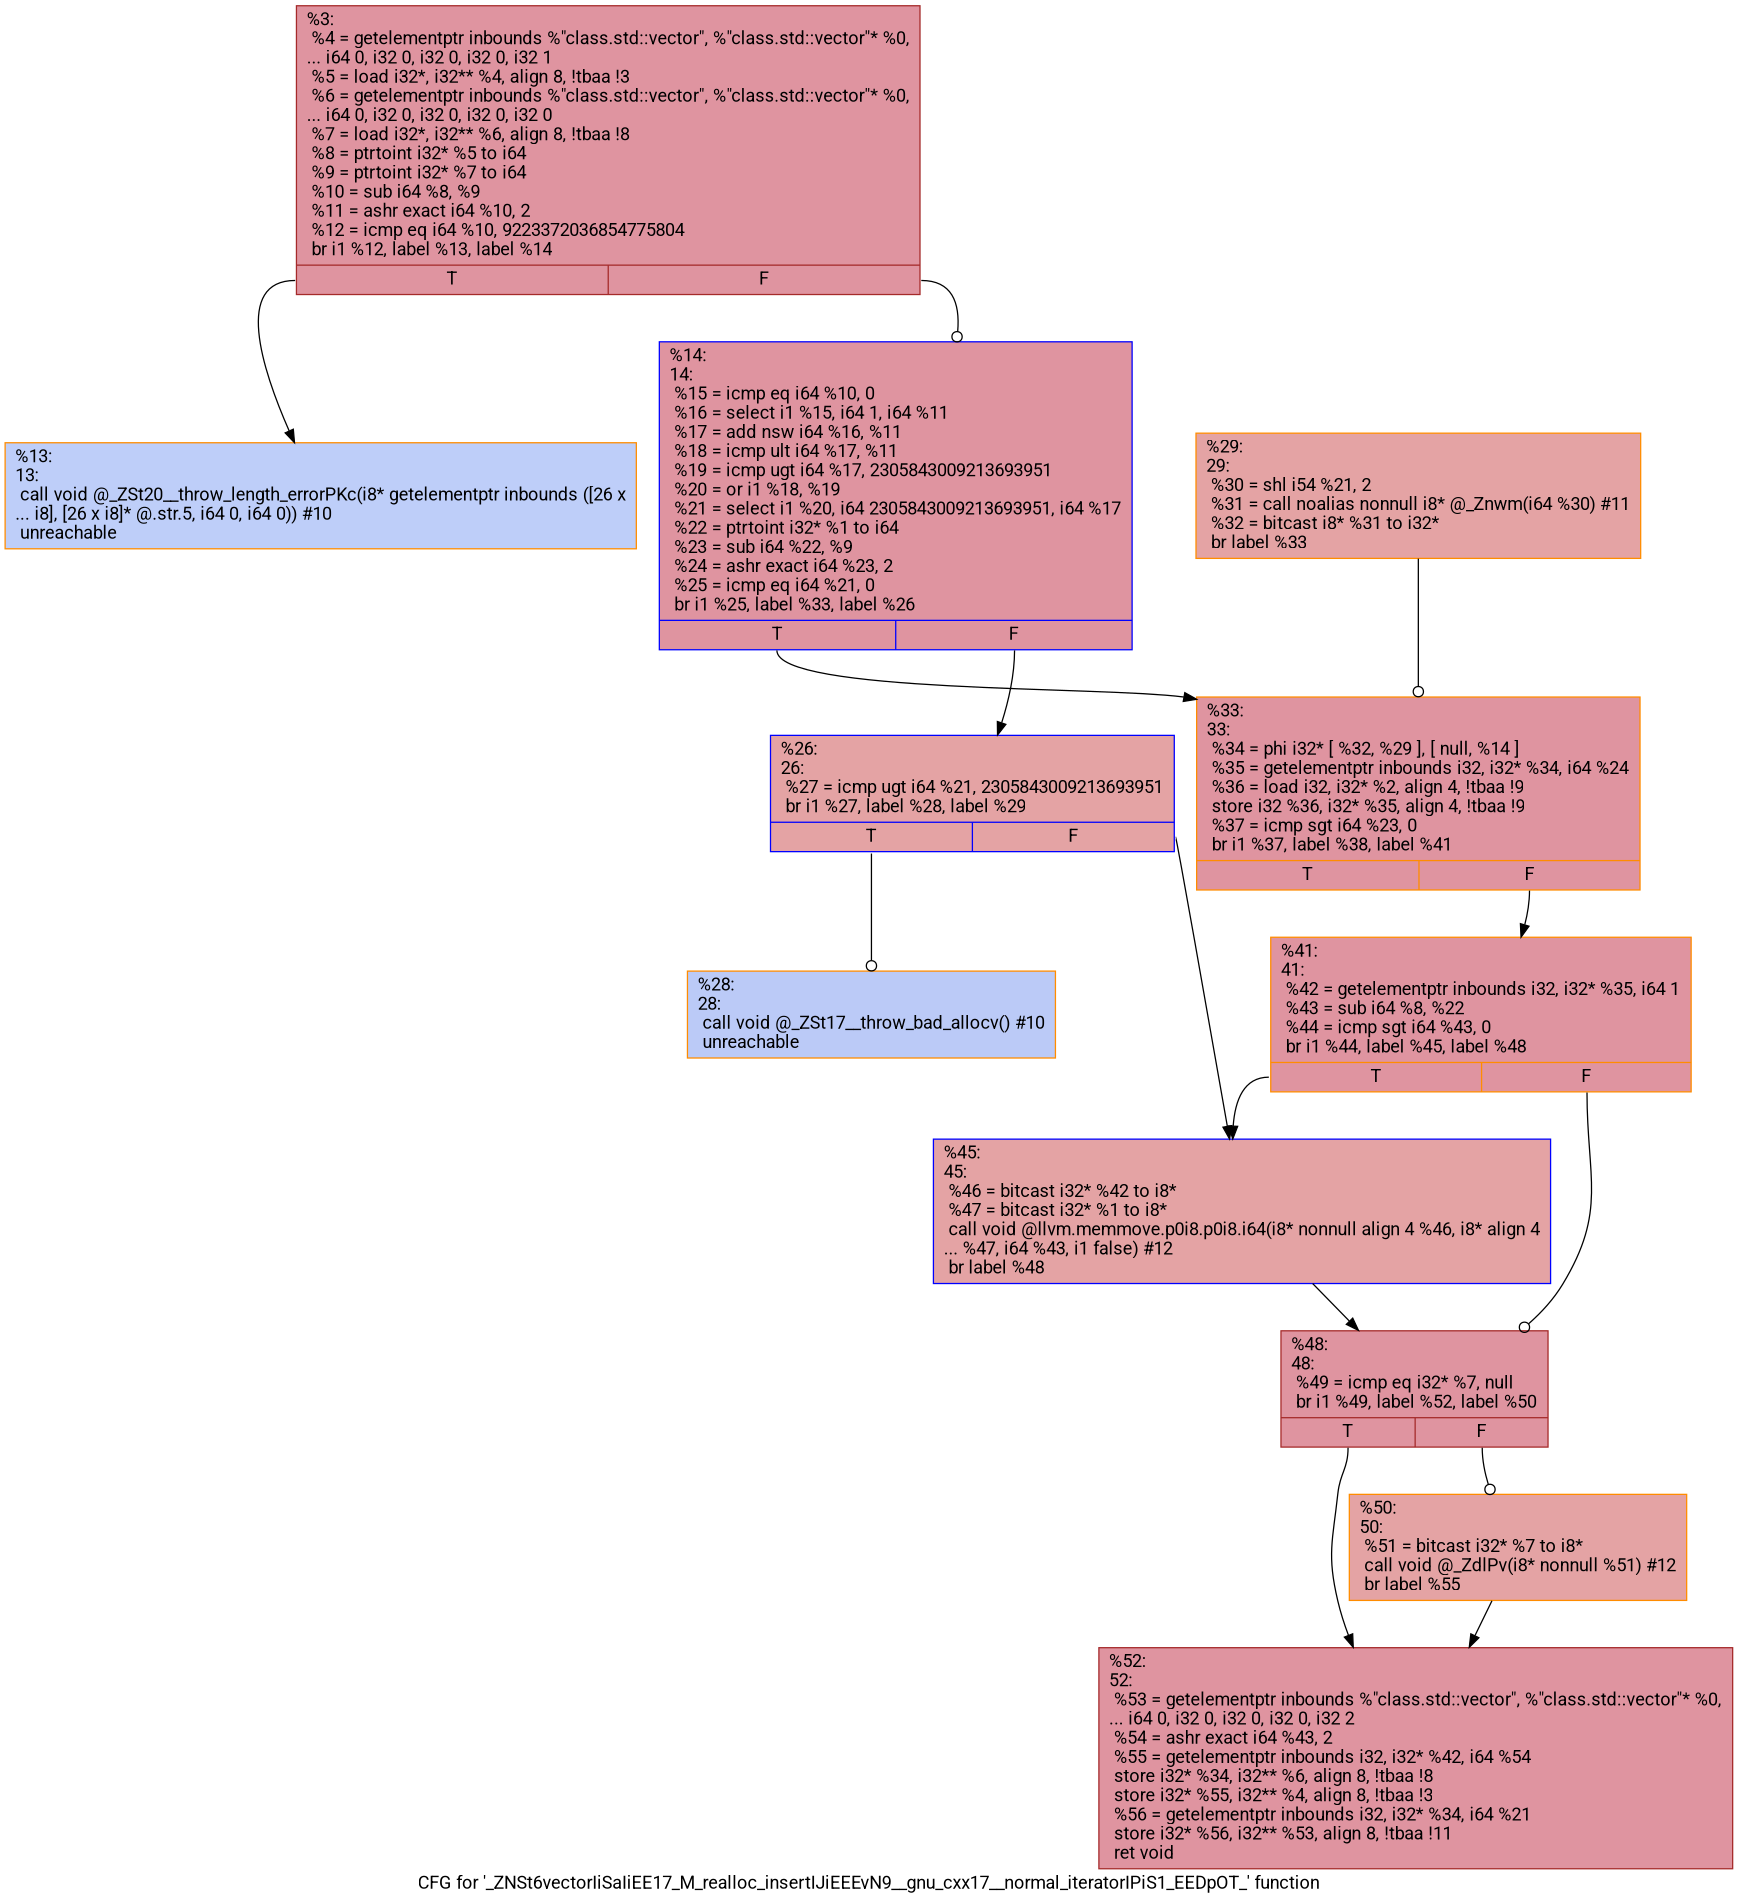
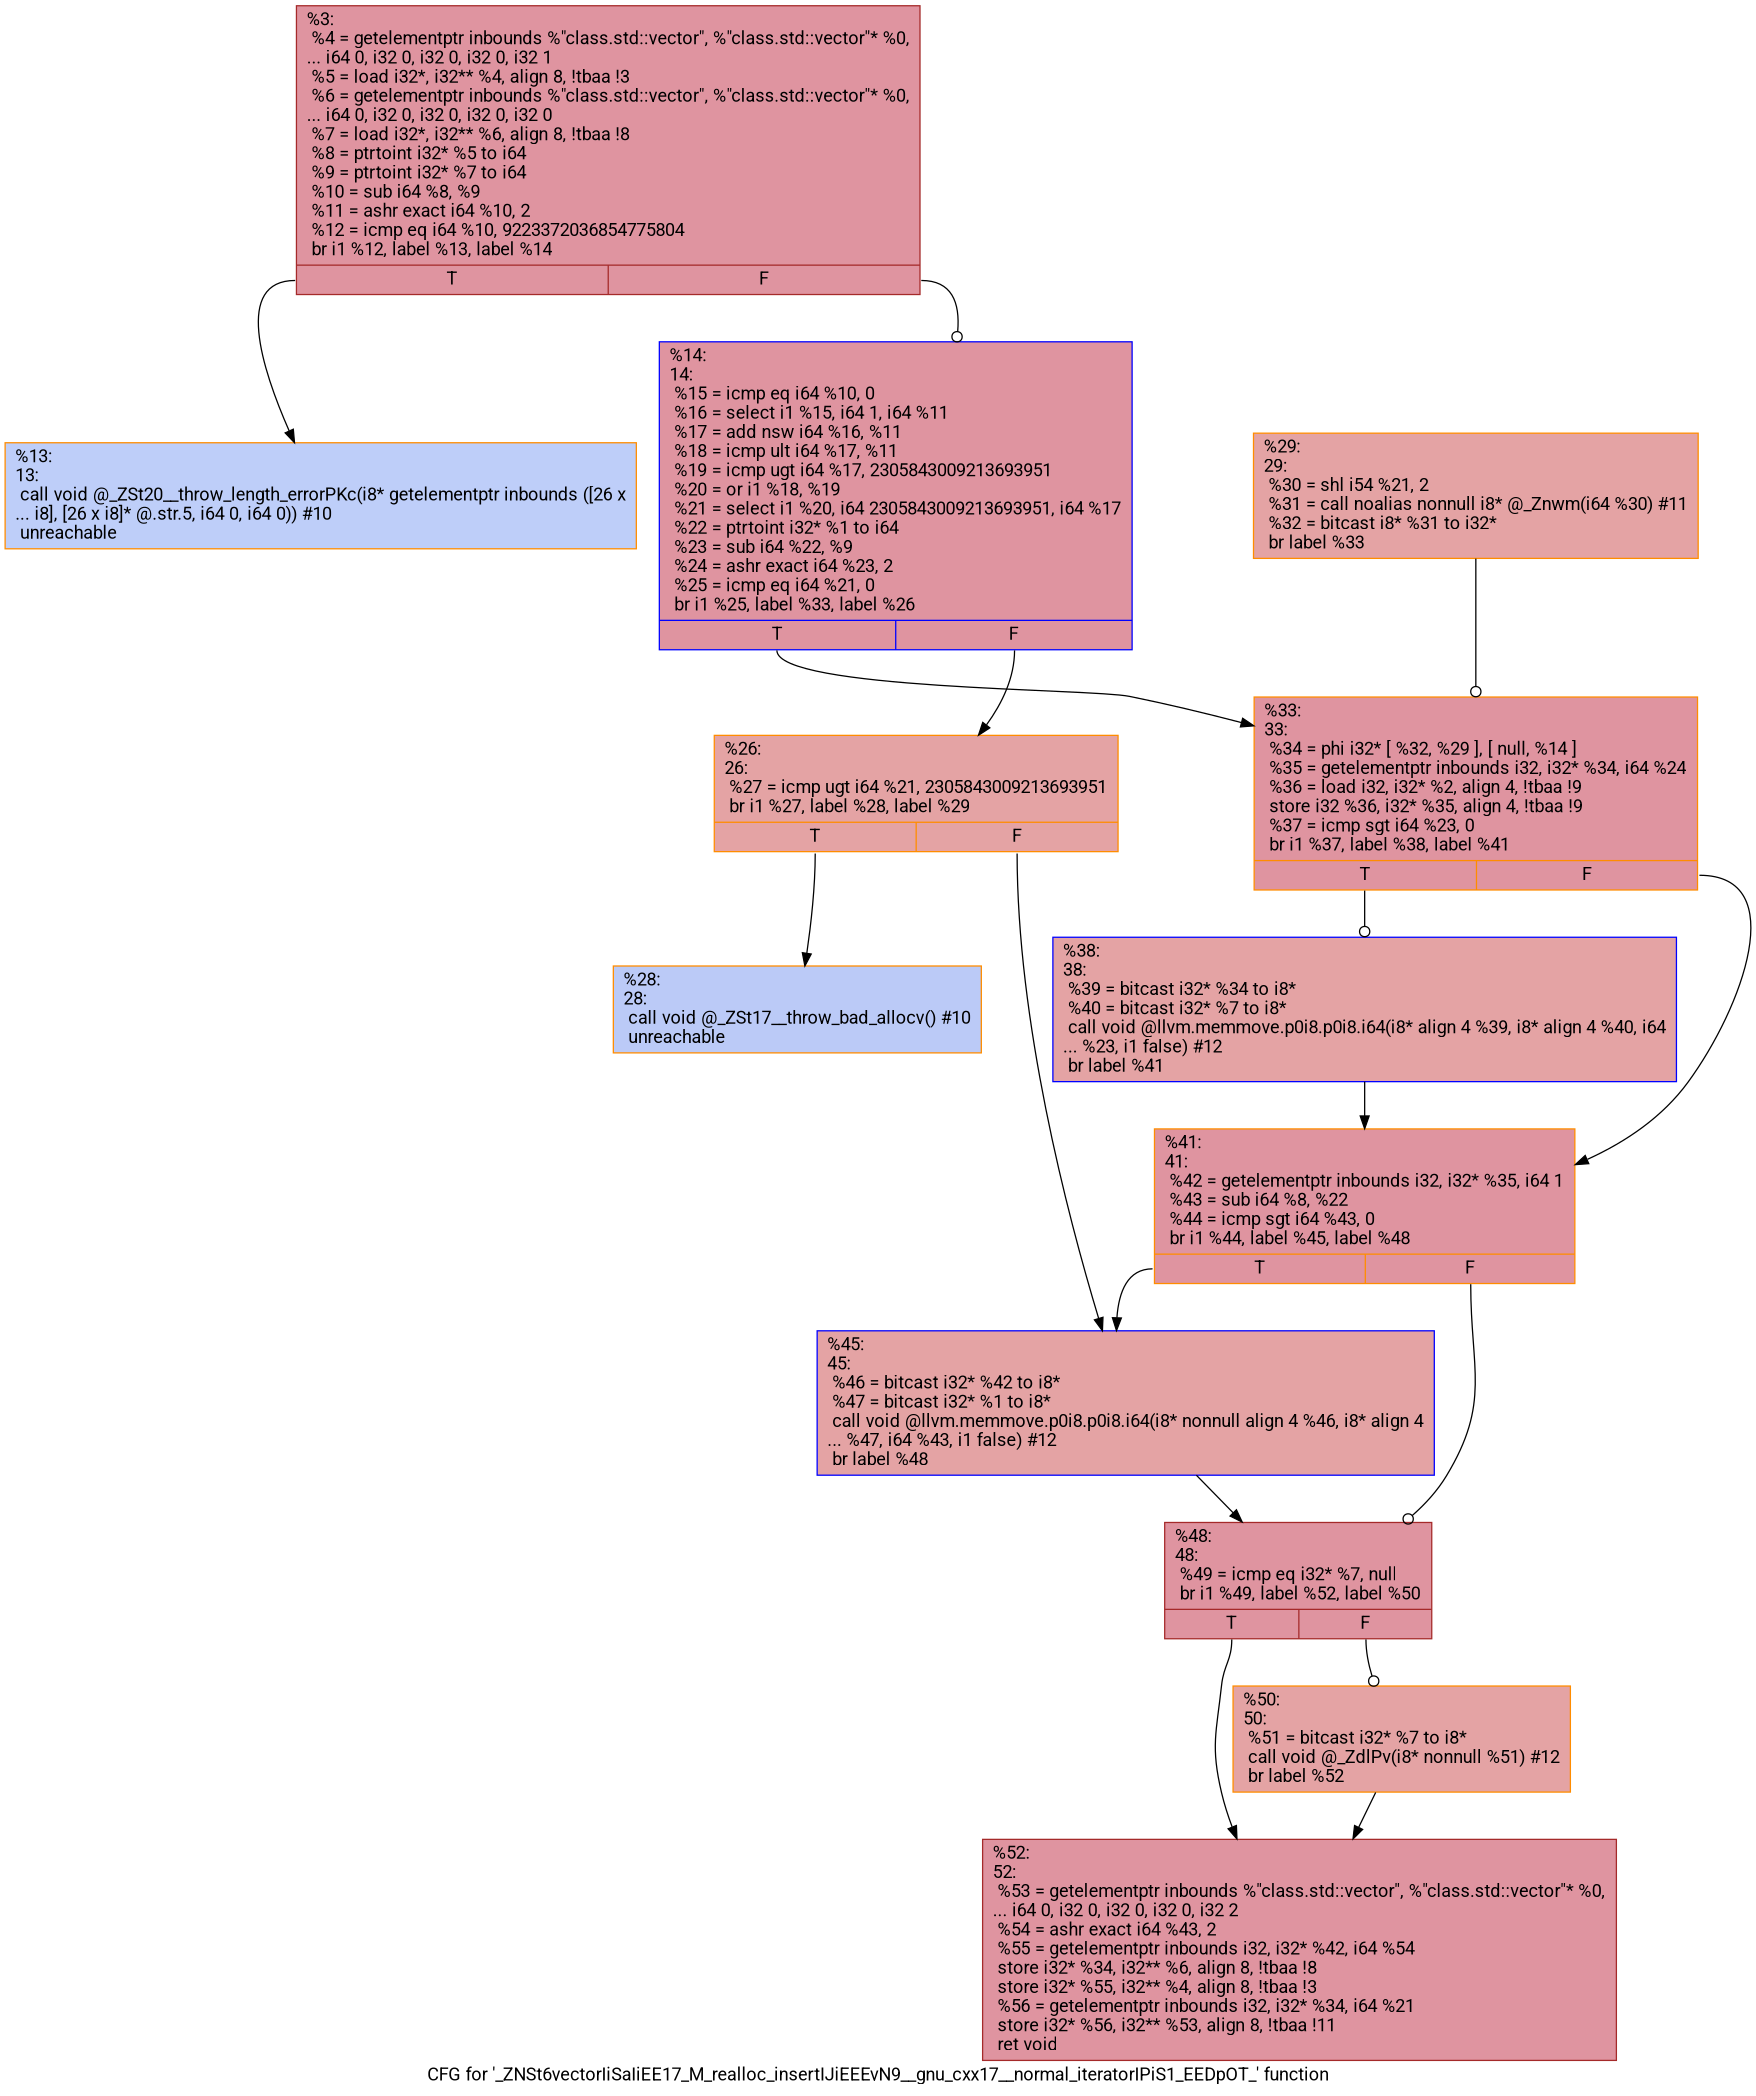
(972, 793) -> (916, 793)
(871, 907) -> (813, 903)
none -> (1365, 1009)
(1410, 1585) -> (1294, 1777)
